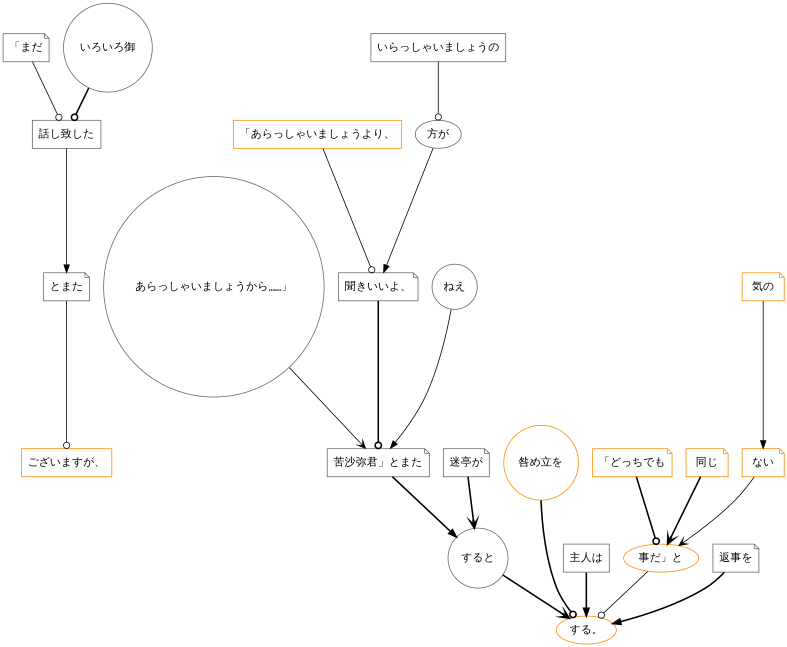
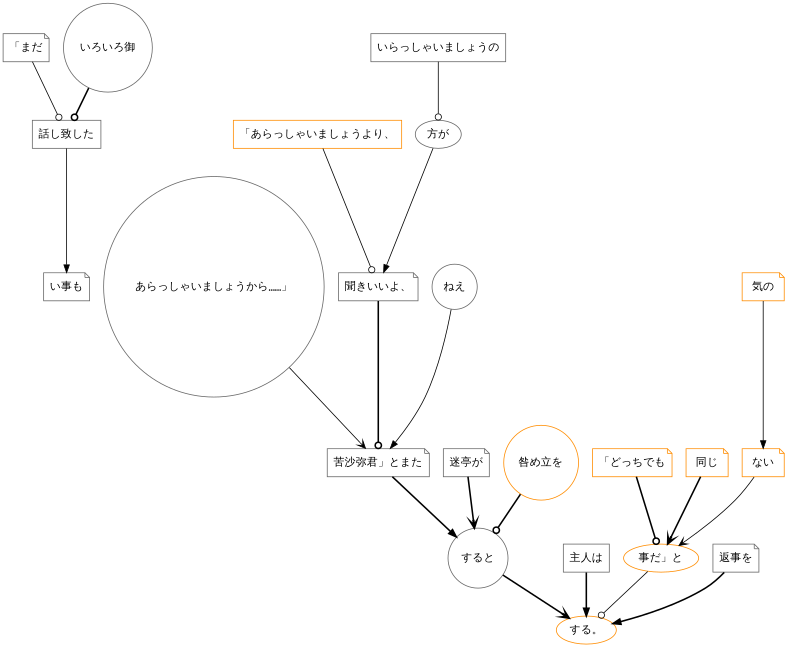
(67, 287) -> (67, 287)
(67, 463) -> none
(548, 558) -> (509, 511)
